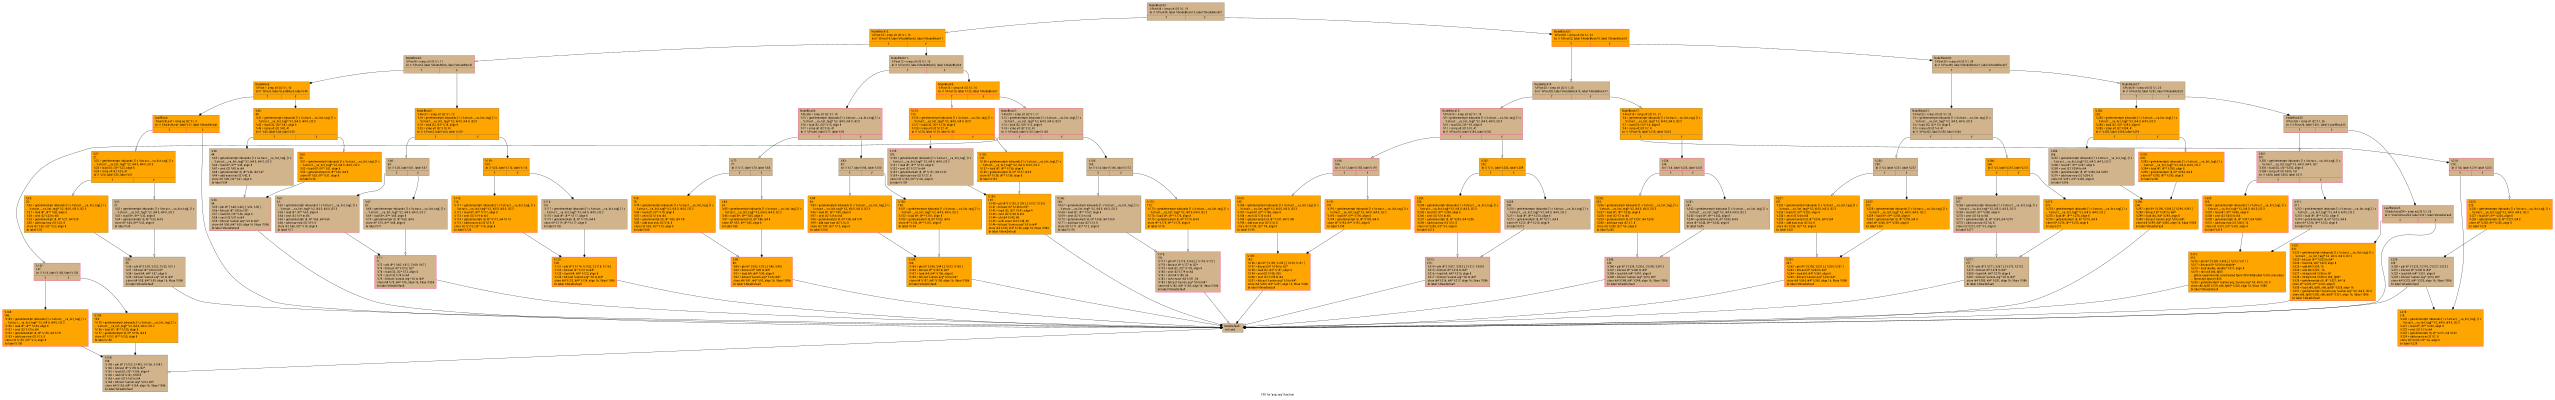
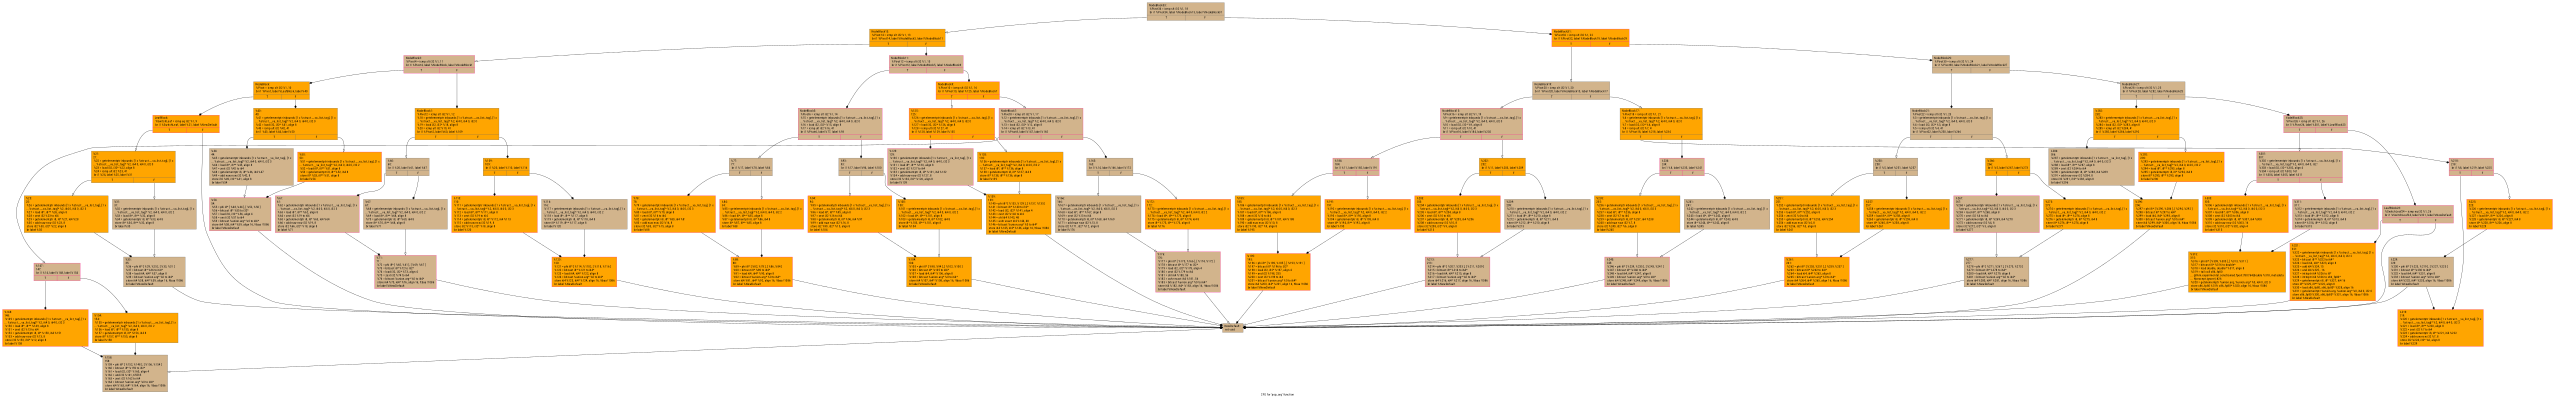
(2053, 226) -> (2054, 226)
